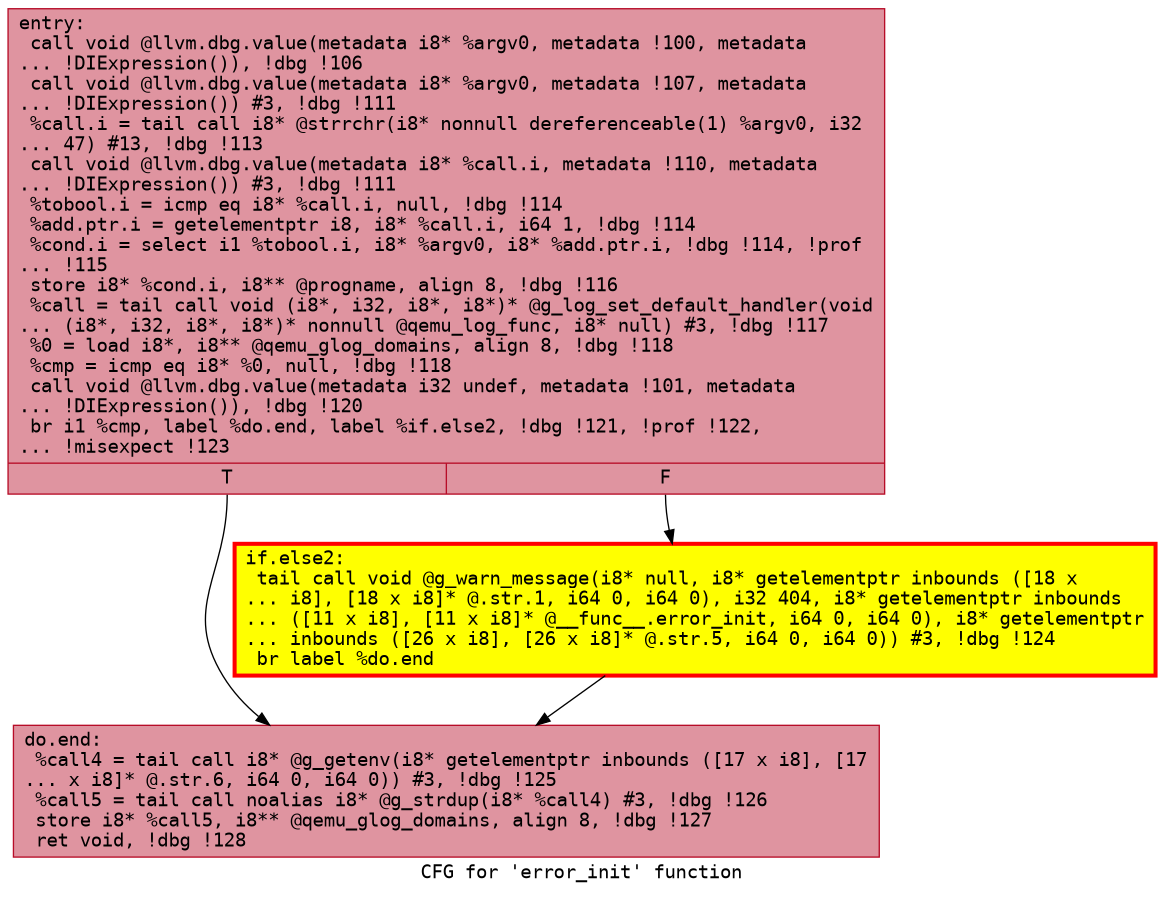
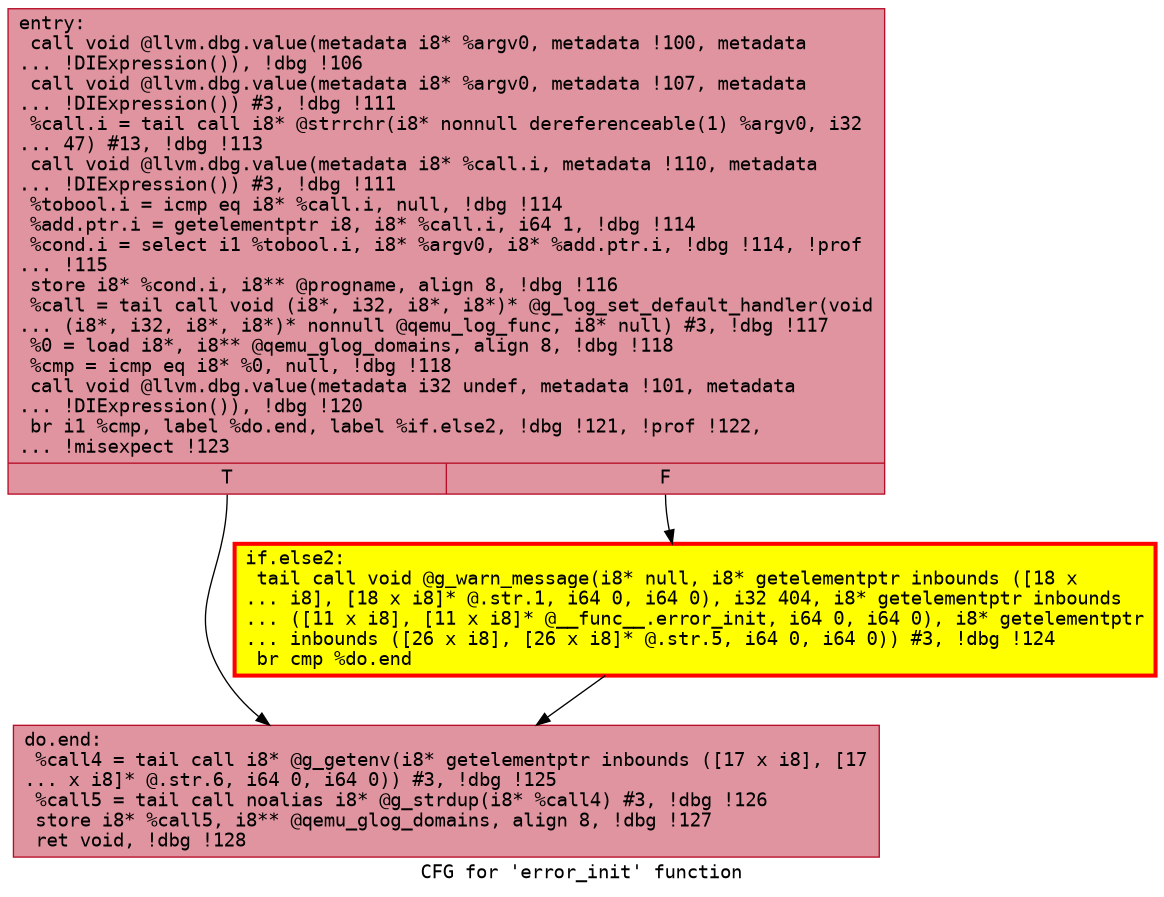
(340, 659) -> (329, 659)
